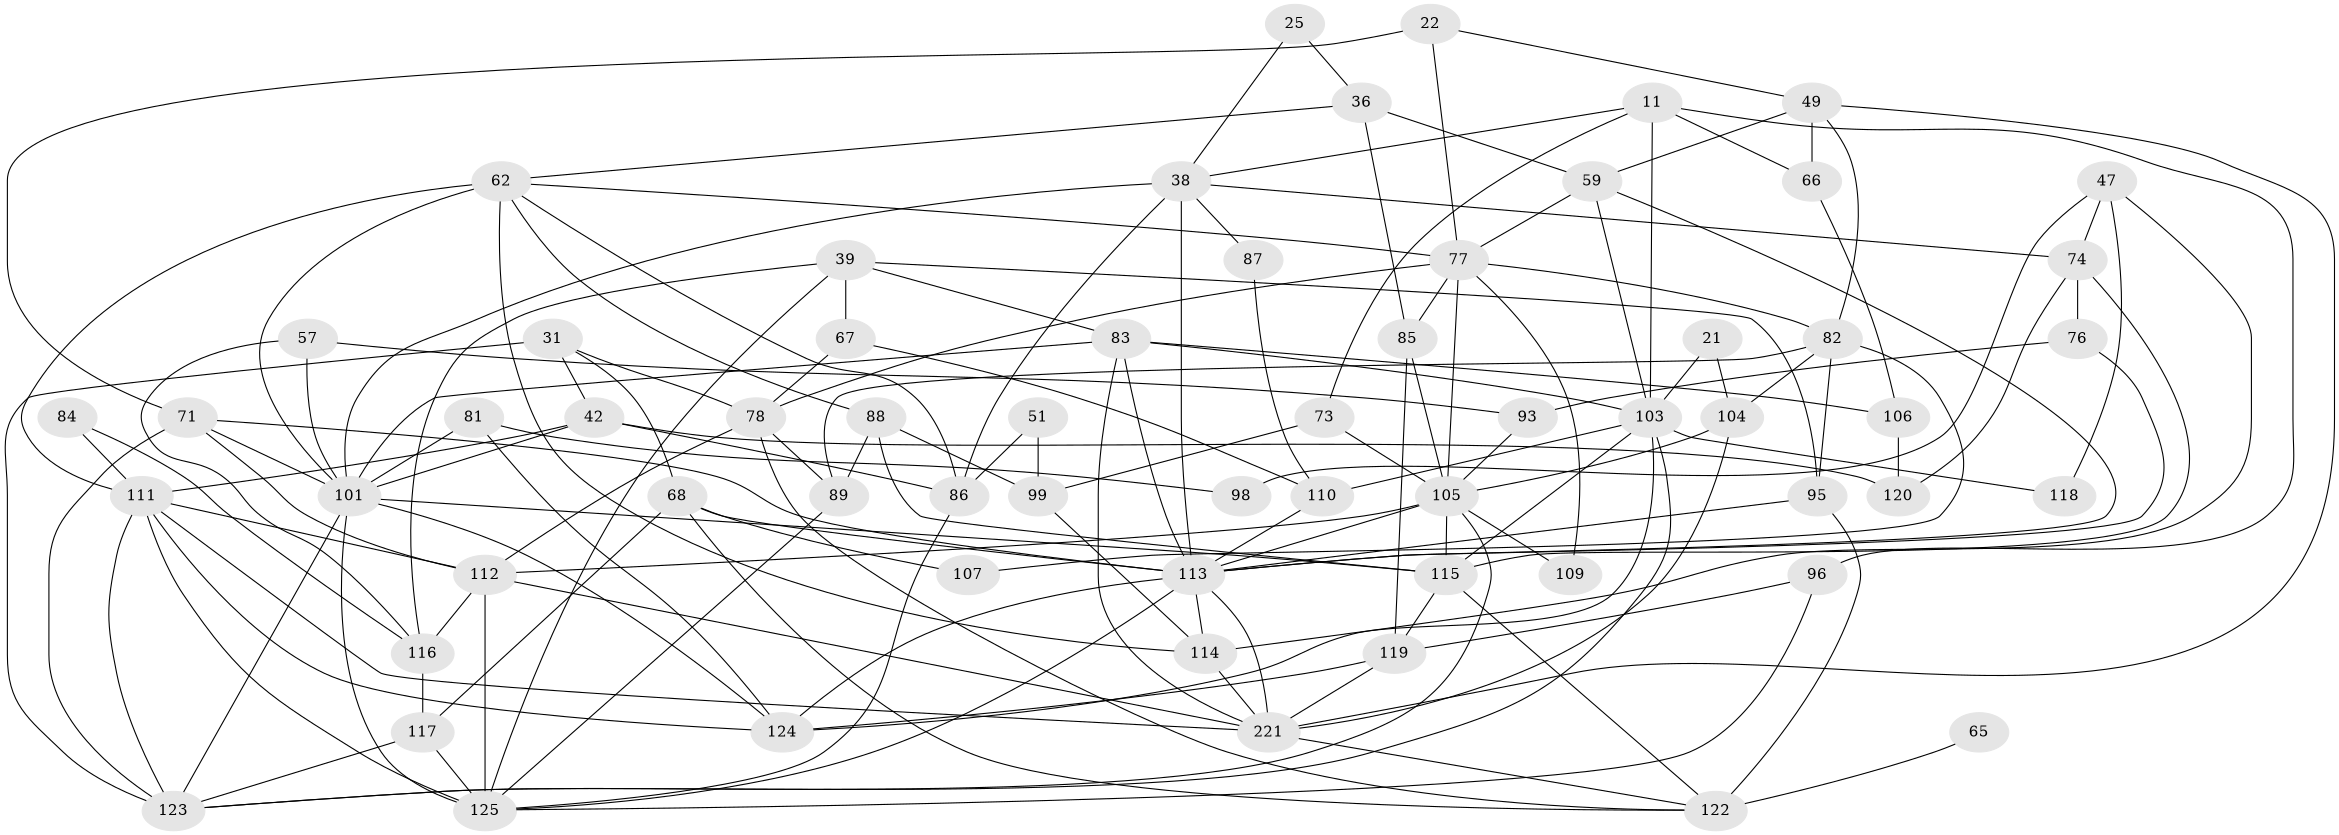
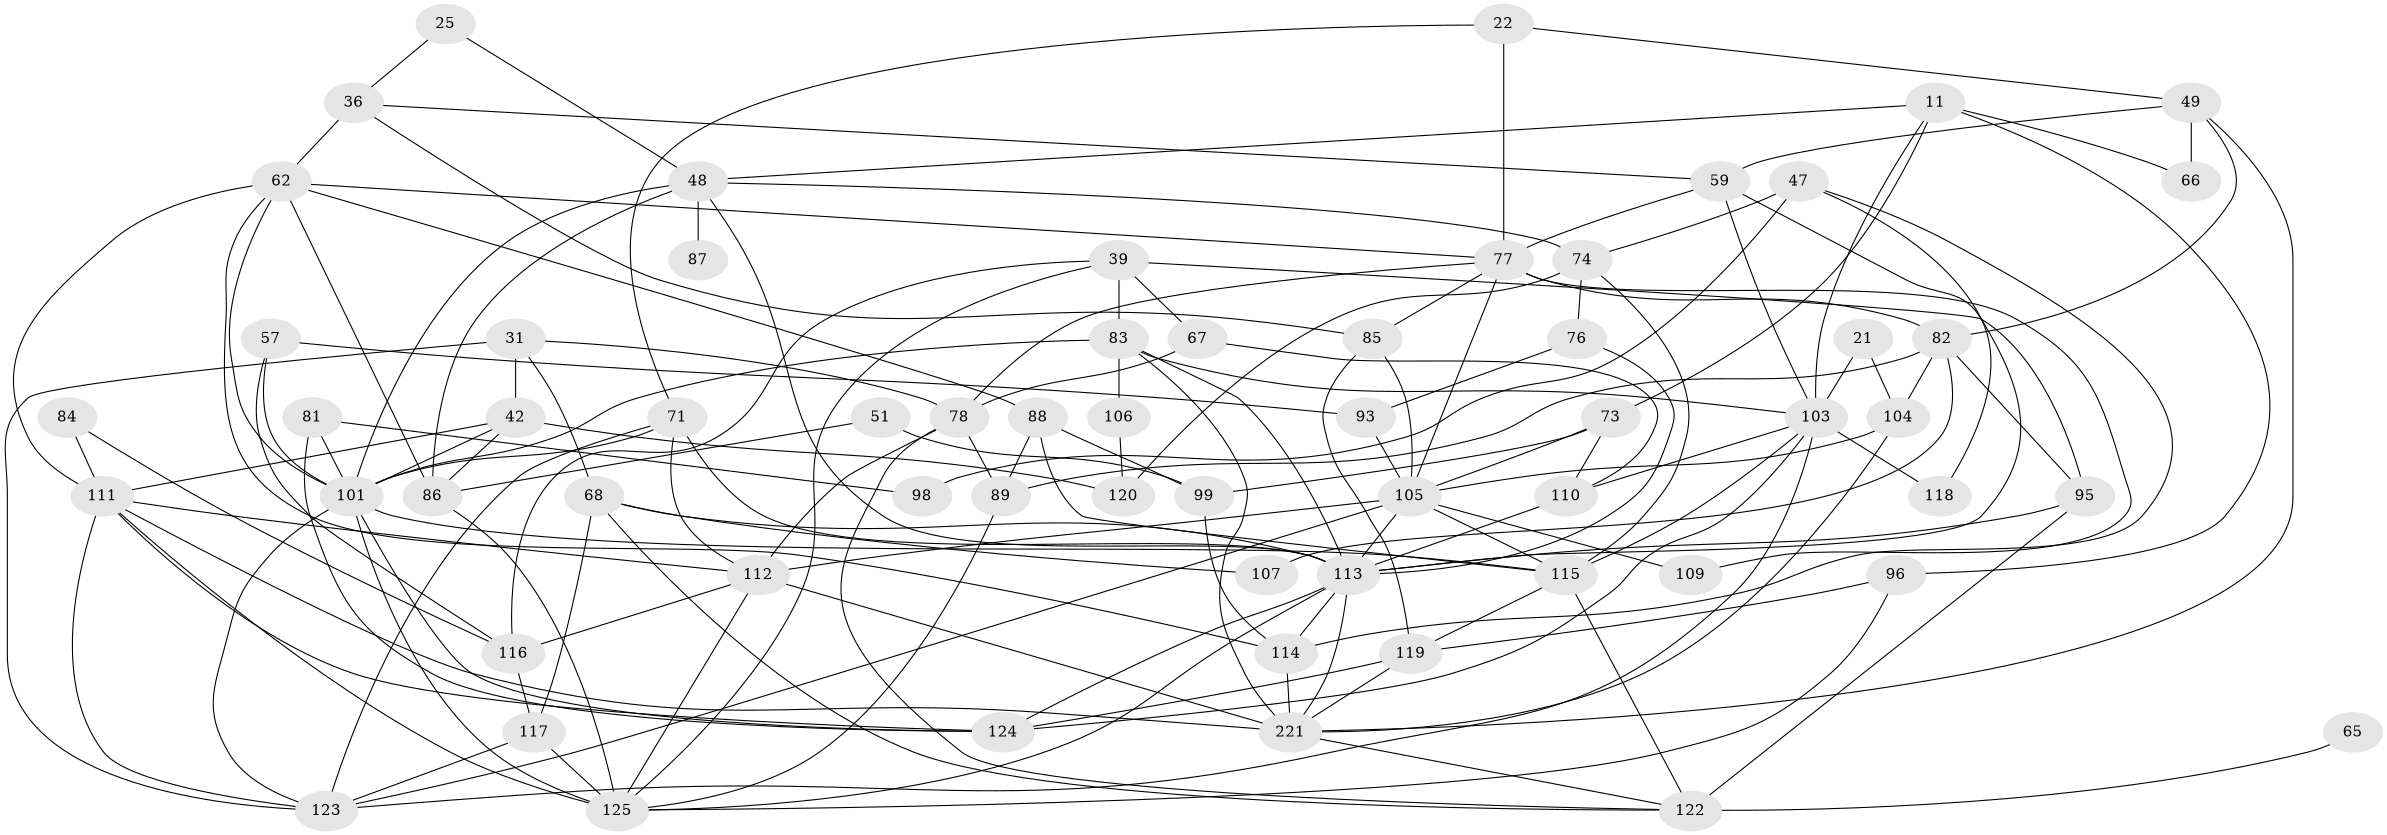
(1181, 181) -> (698, 181)
(1862, 292) -> none
(1269, 383) -> (1588, 457)
